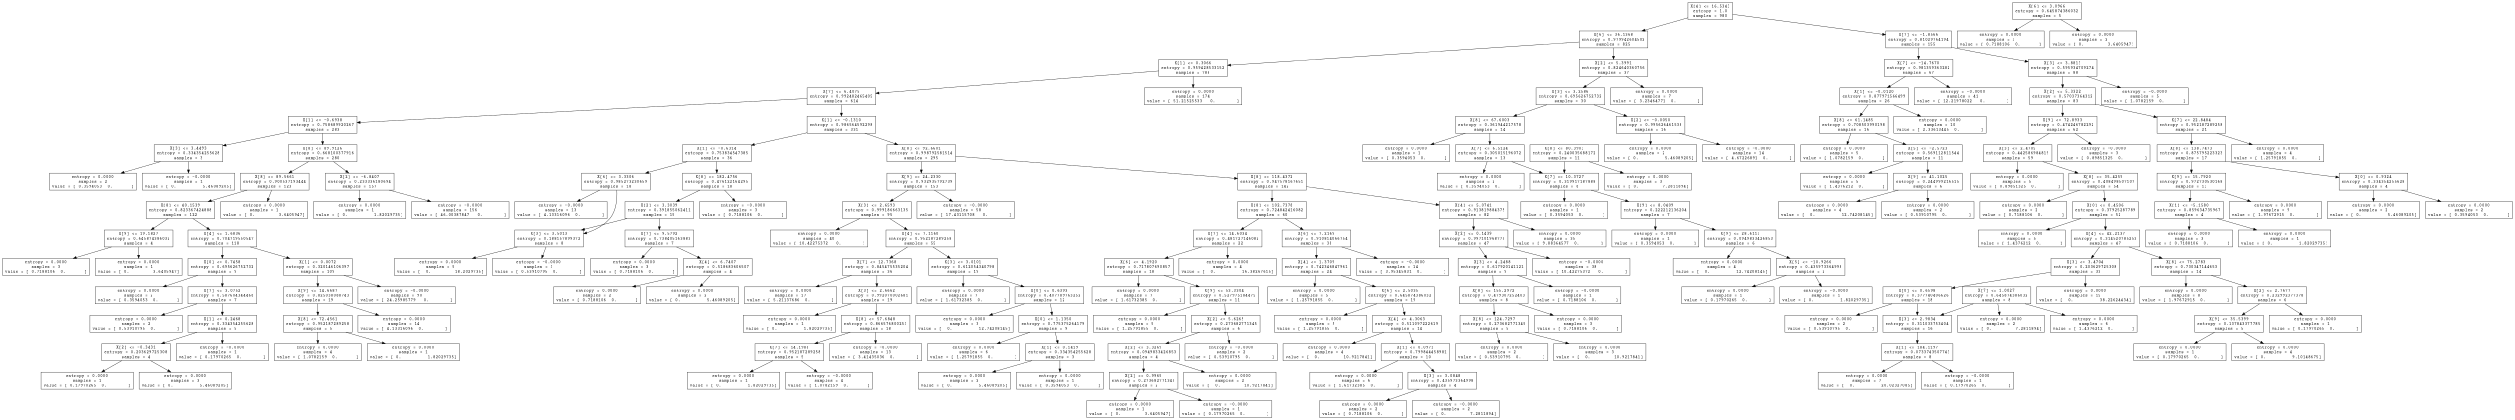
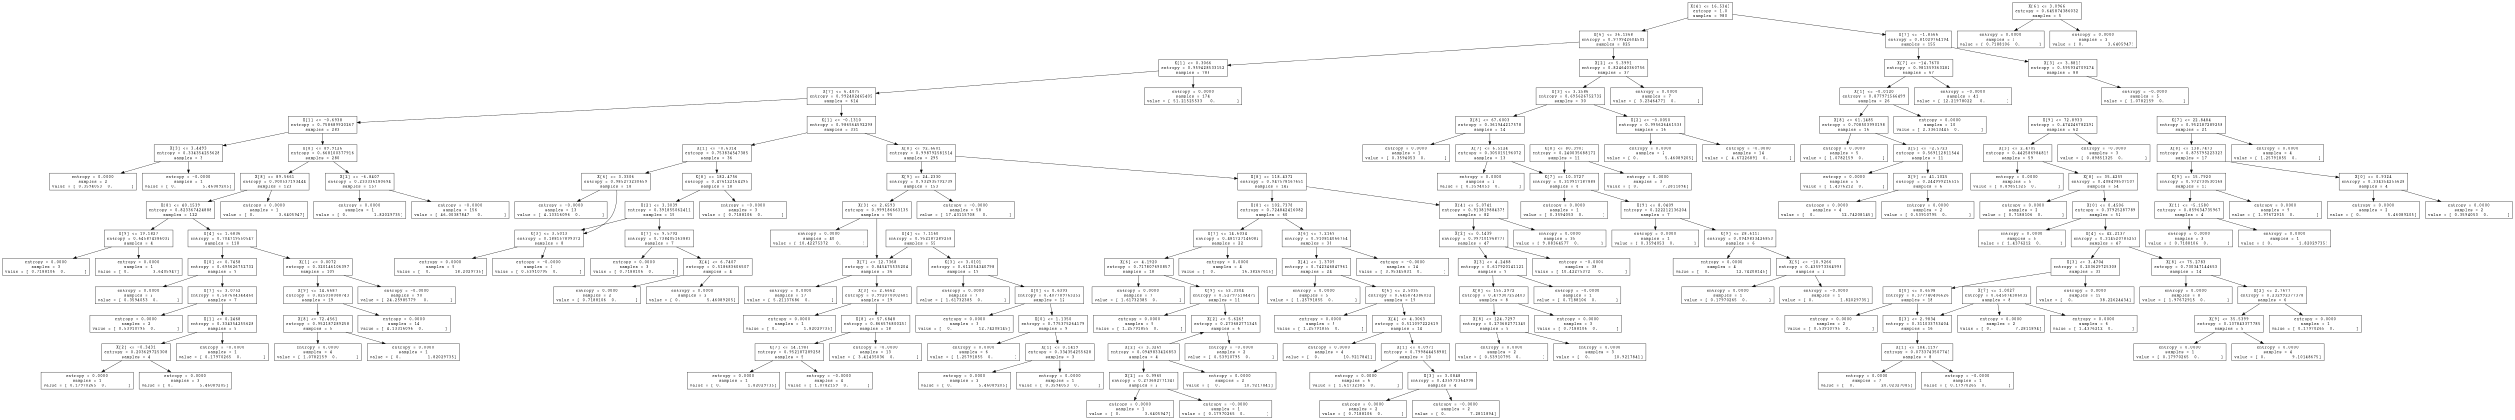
(2063, 96) -> none
(897, 223) -> (877, 237)
(1184, 337) -> (1185, 339)
